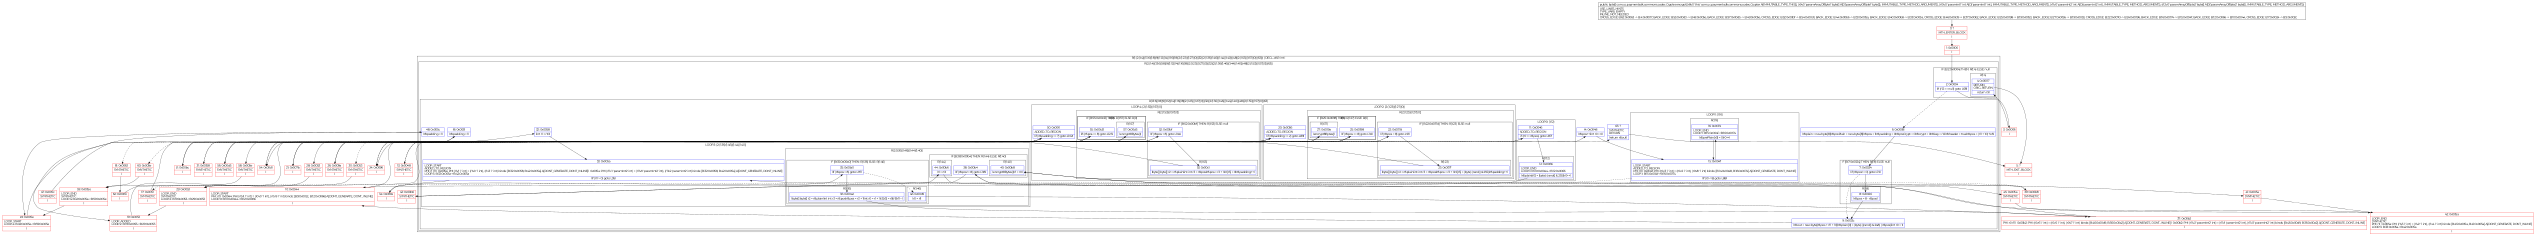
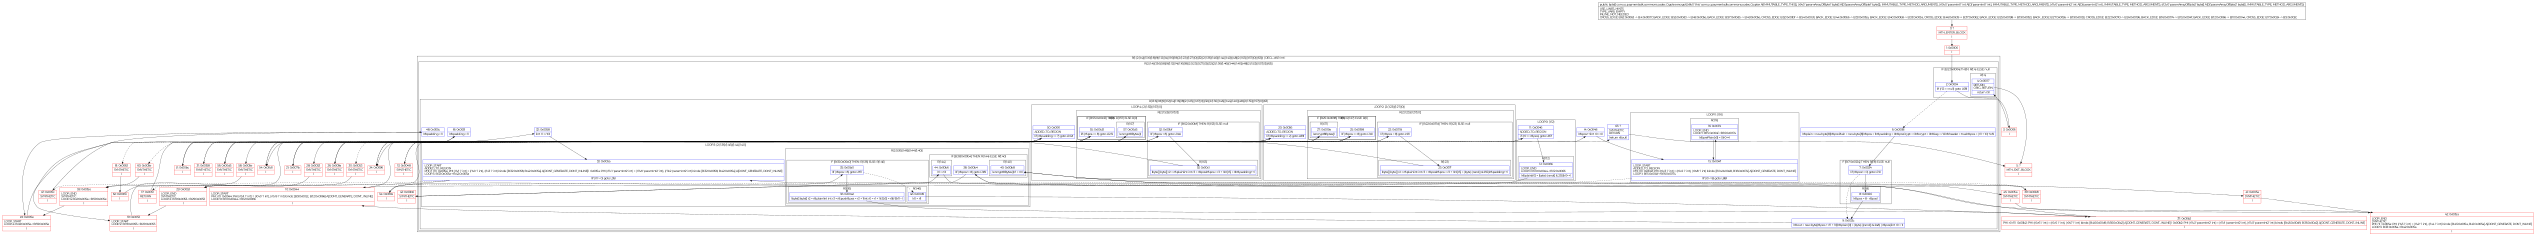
none -> (252, 183)
(147, 196) -> (145, 196)
(121, 222) -> (120, 222)
